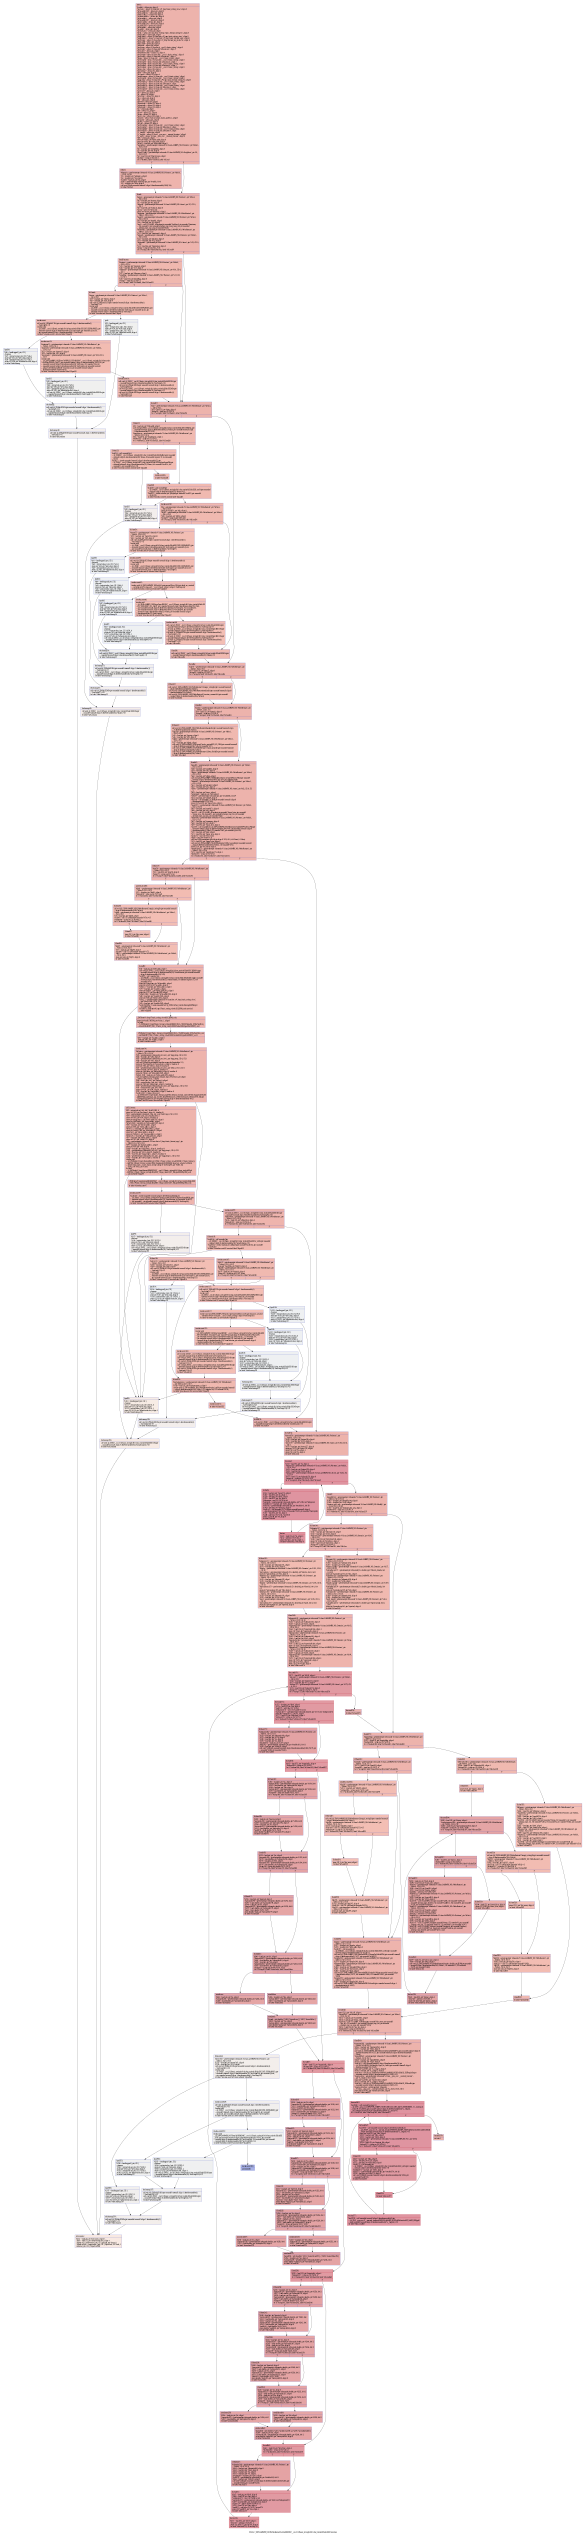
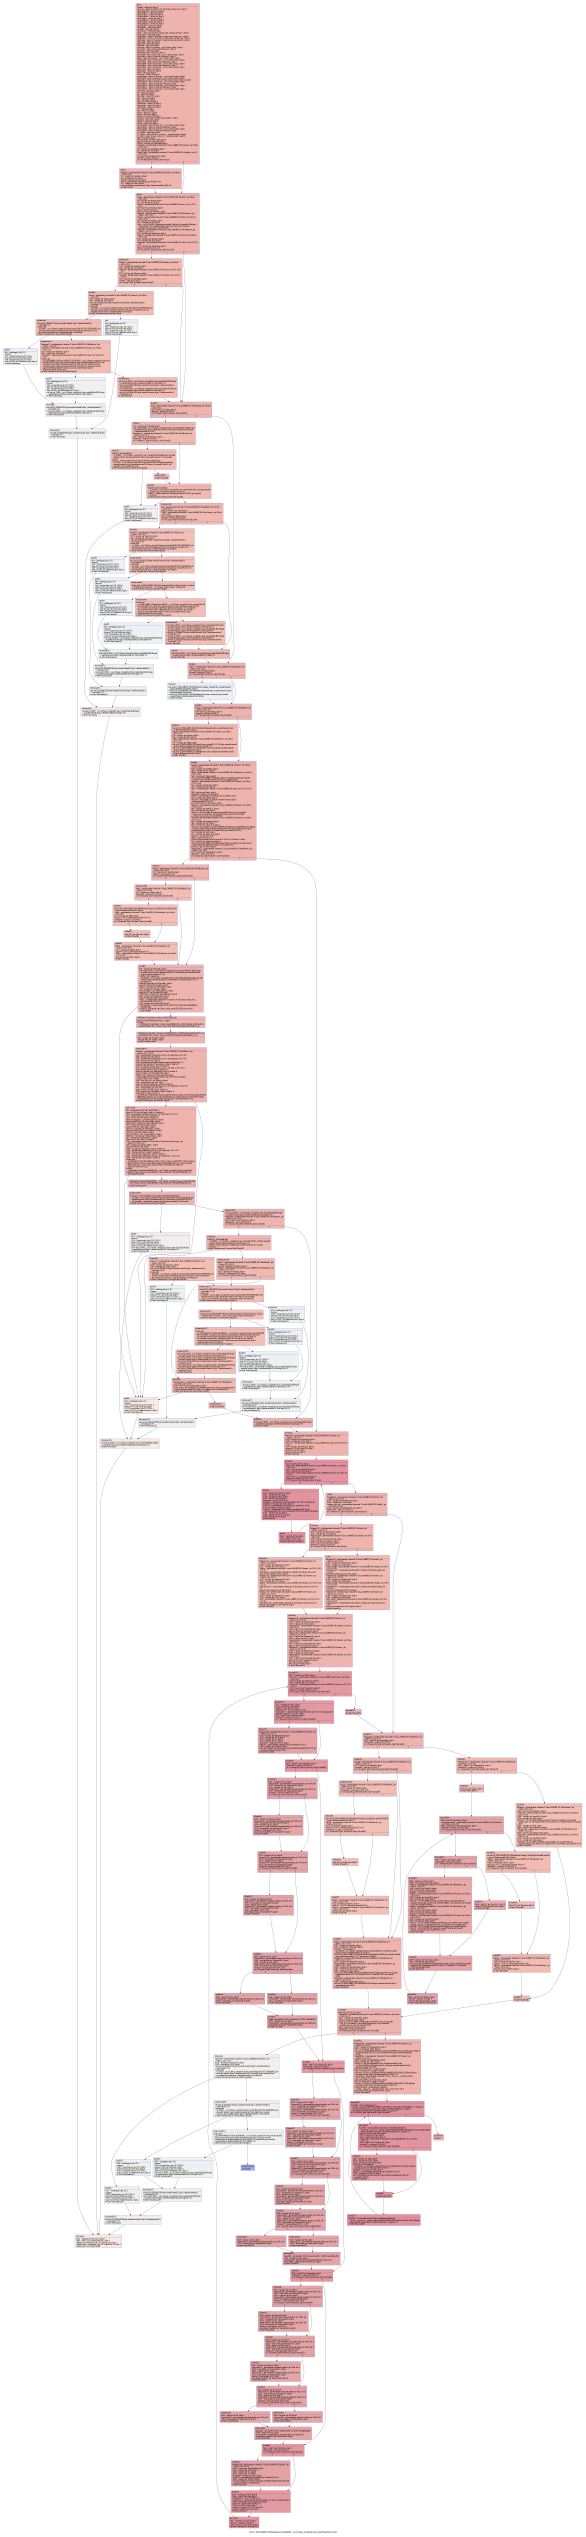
(200, 691) -> (200, 691)
